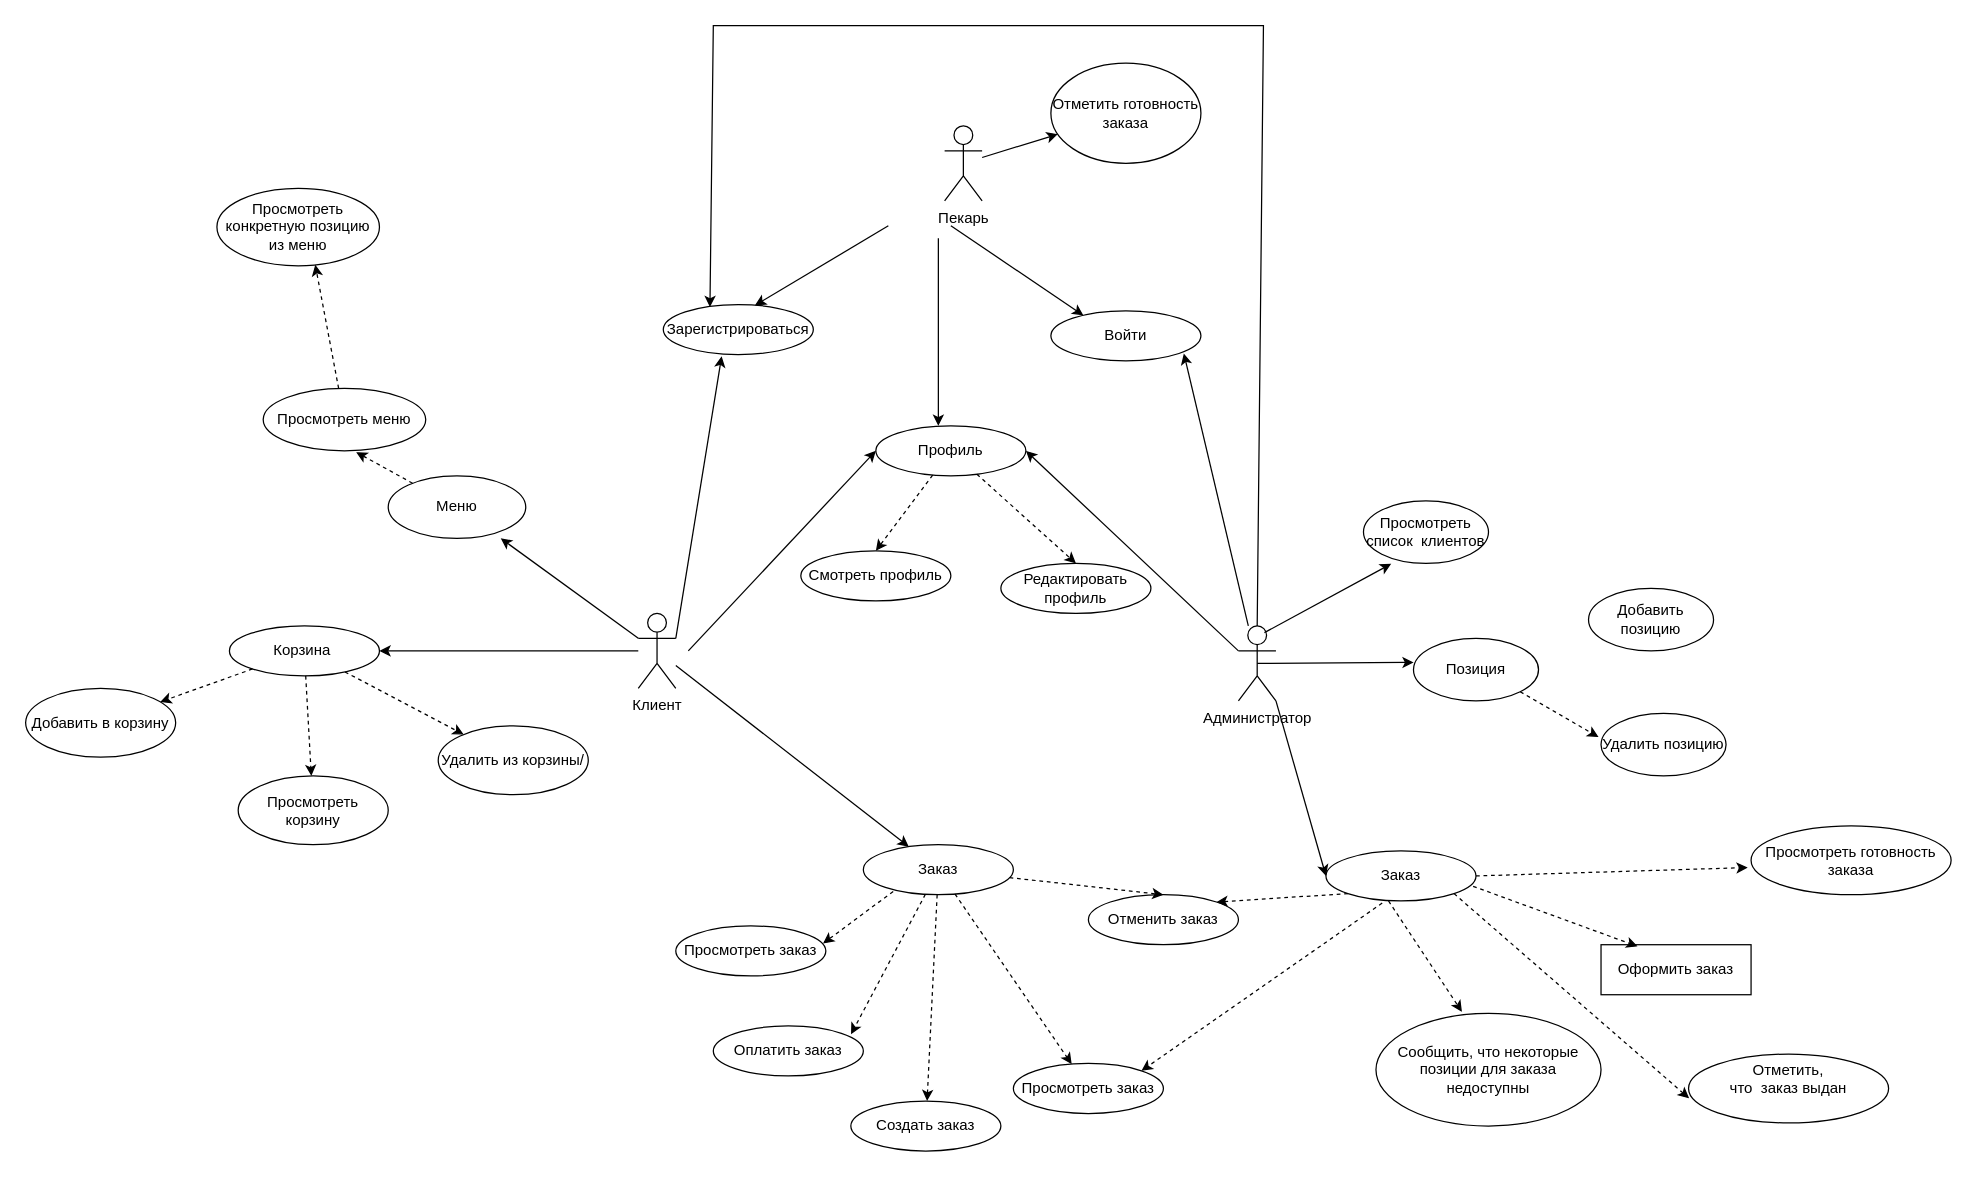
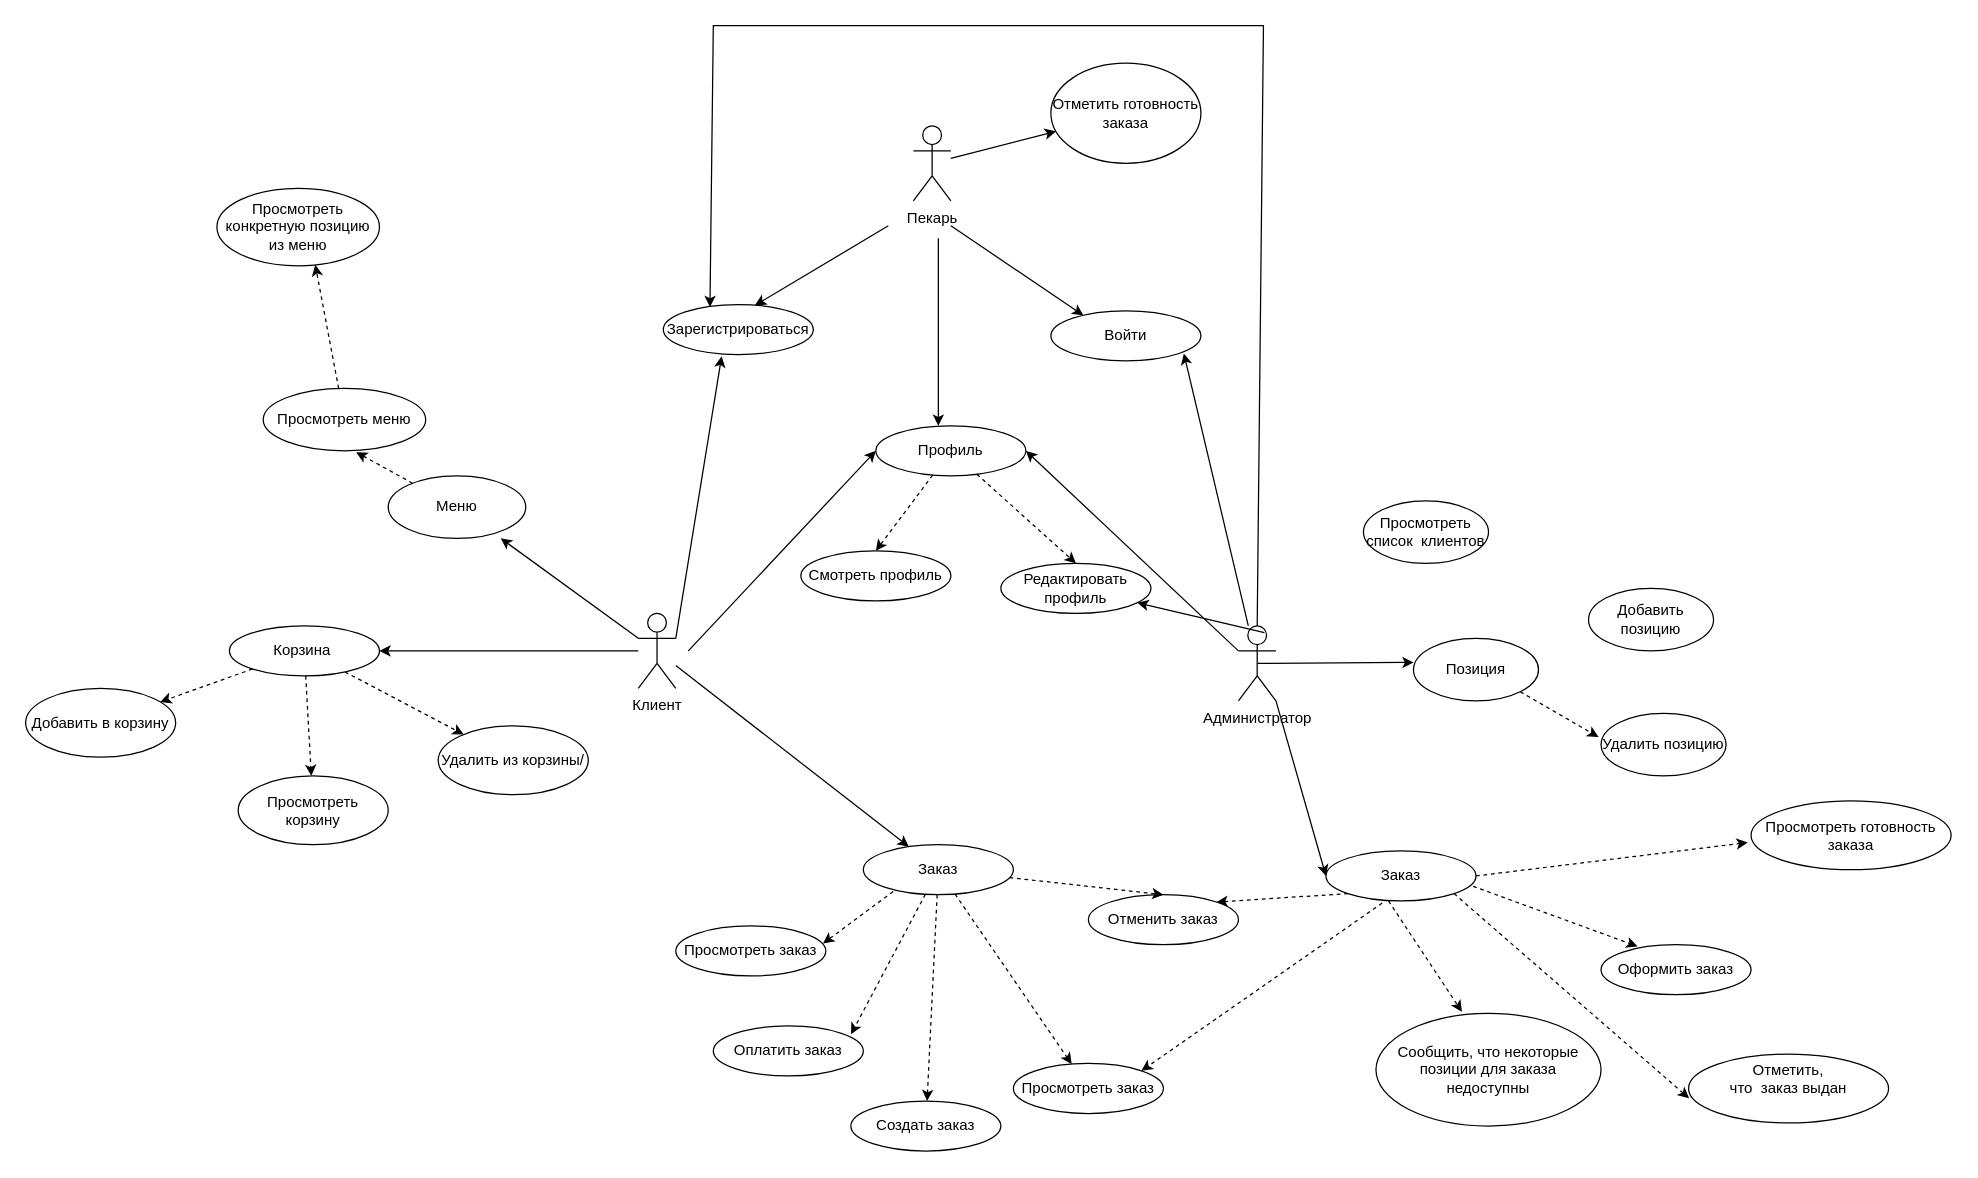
(963, 163) -> (932, 163)
(1324, 600) -> (1237, 626)
(1851, 860) -> (1851, 835)
(1676, 969) -> (1676, 969)
